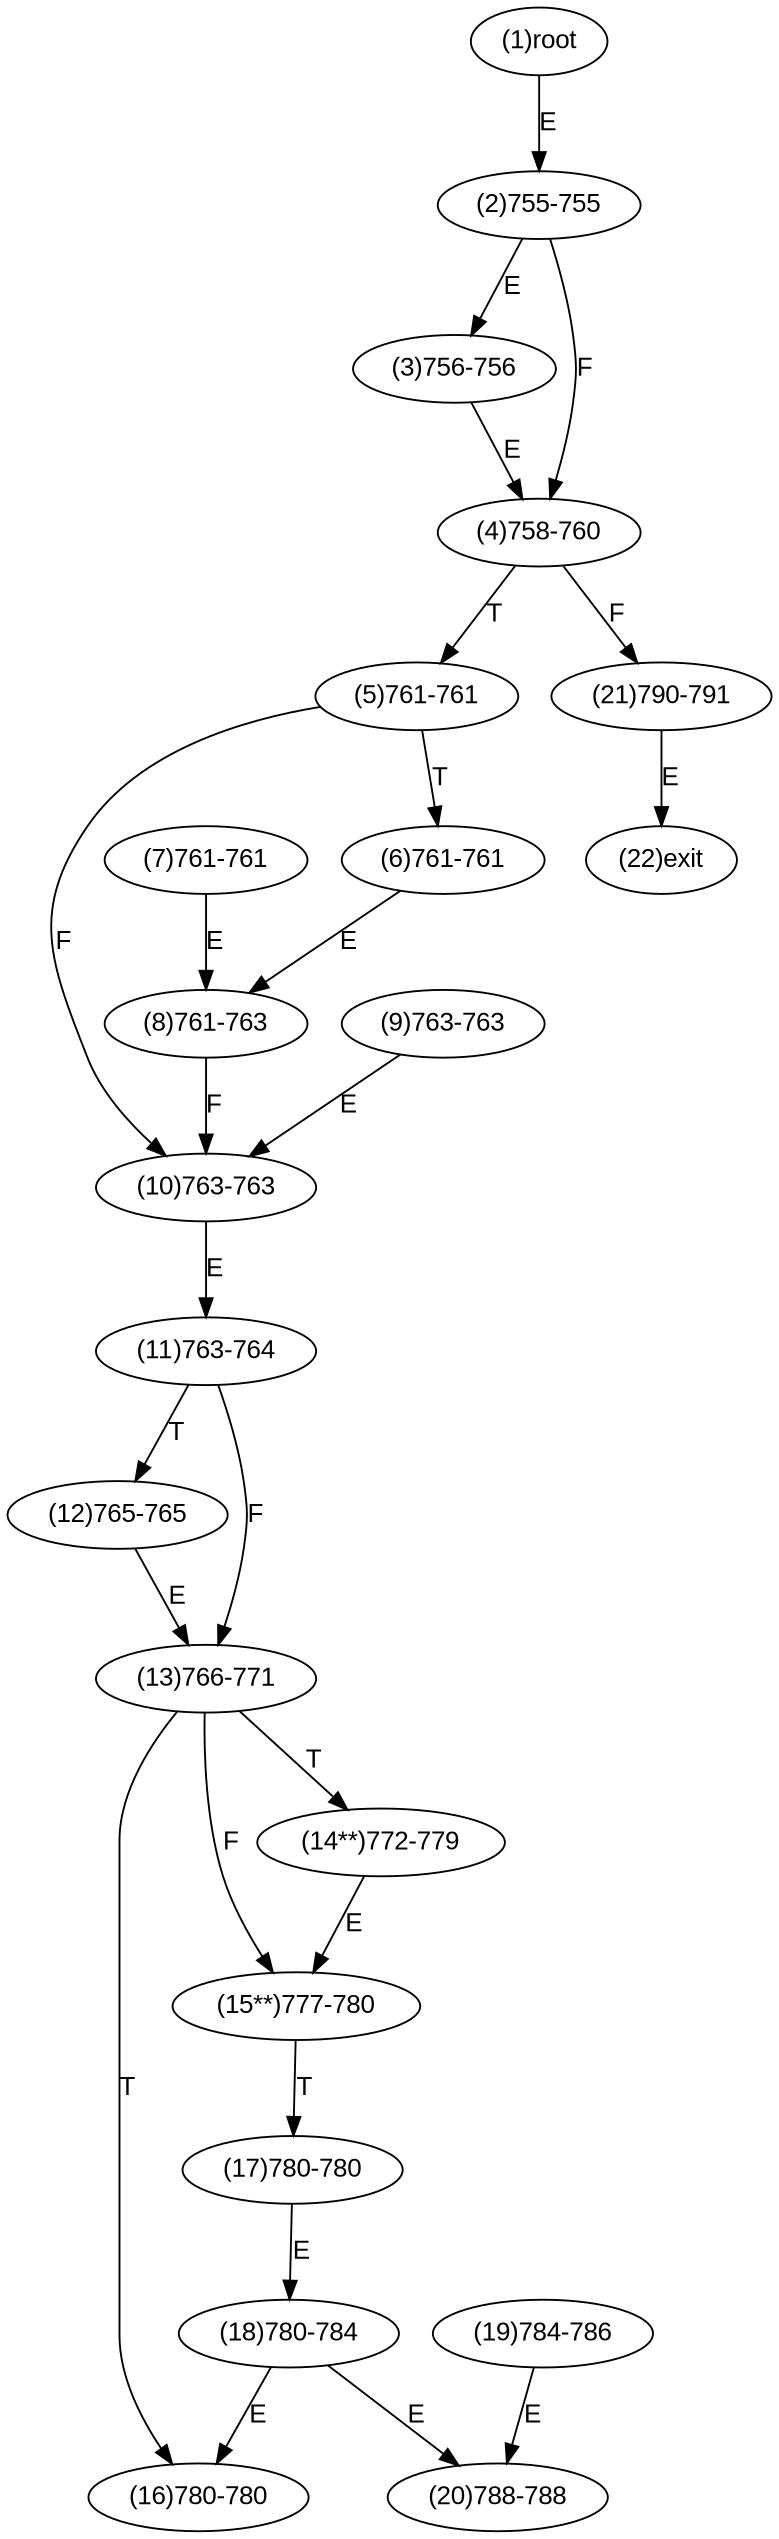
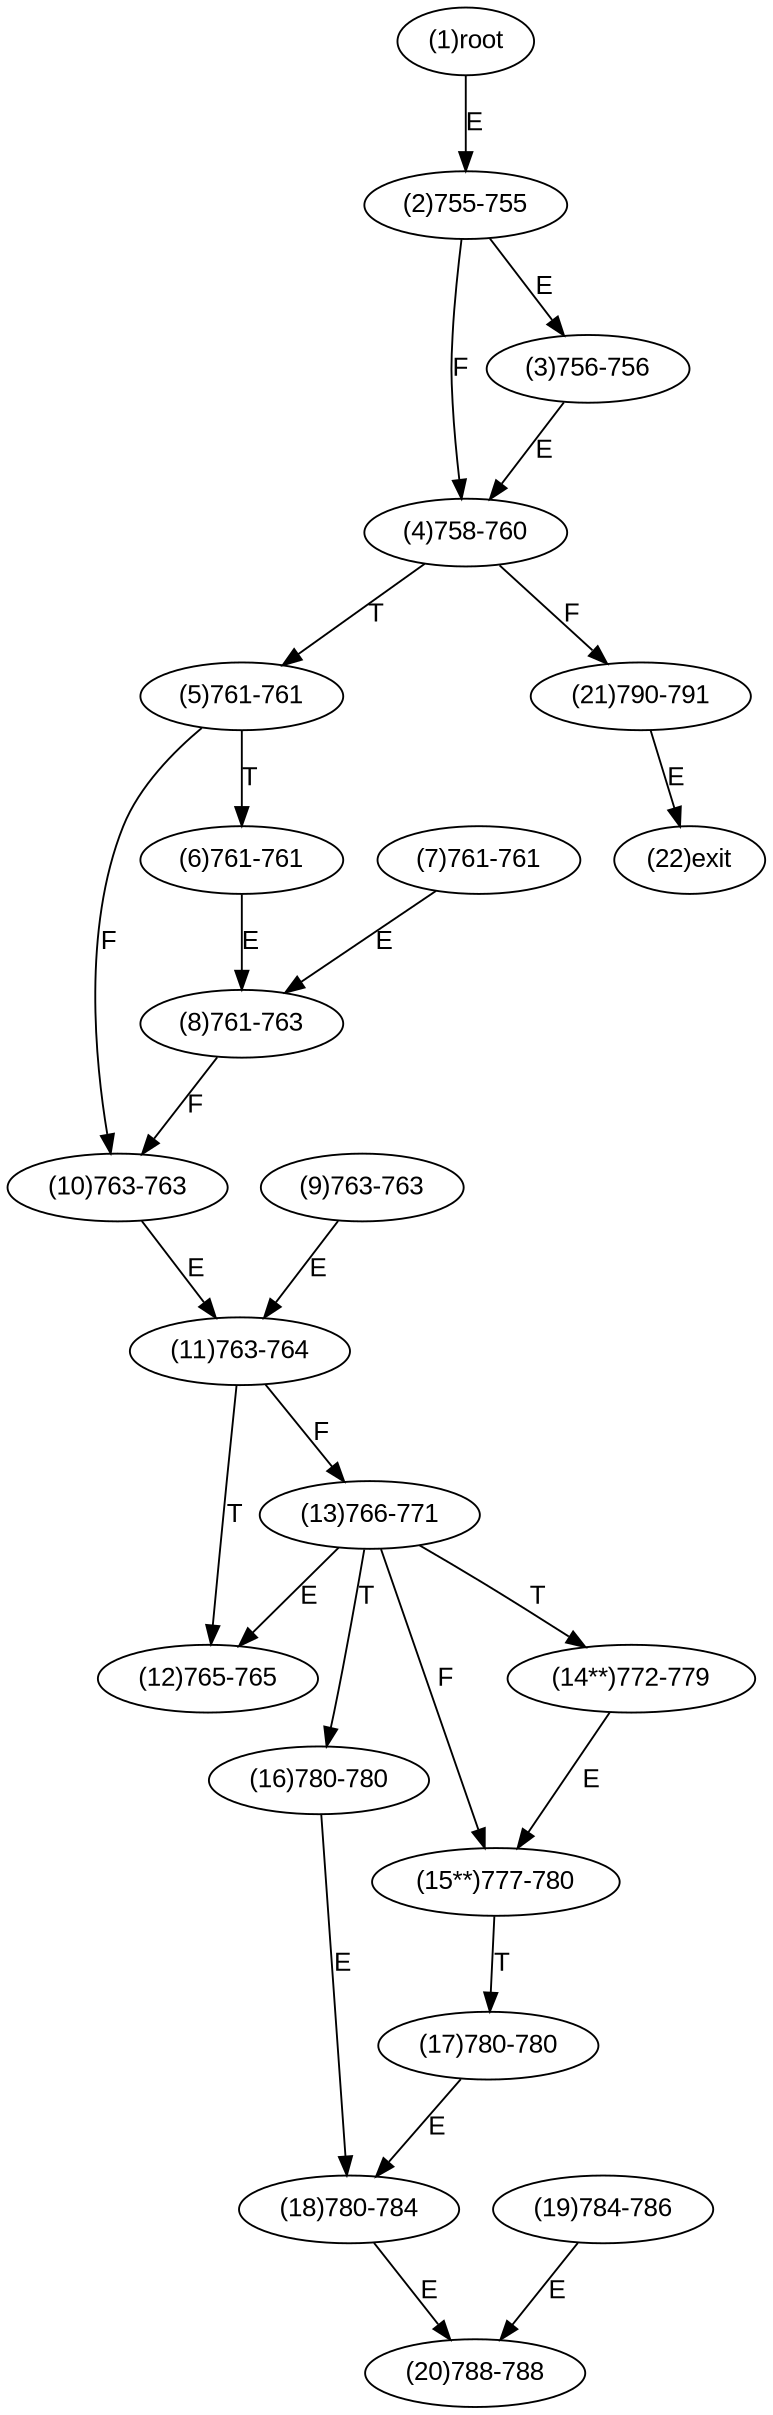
(333, 1100) -> (307, 1262)
(157, 1588) -> (296, 1590)
(249, 2407) -> (333, 1986)
